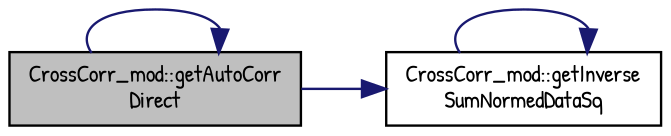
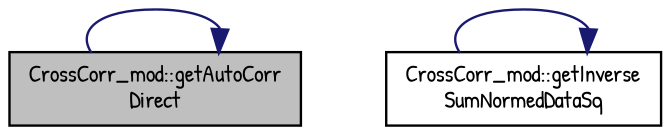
(331, 89) -> none
